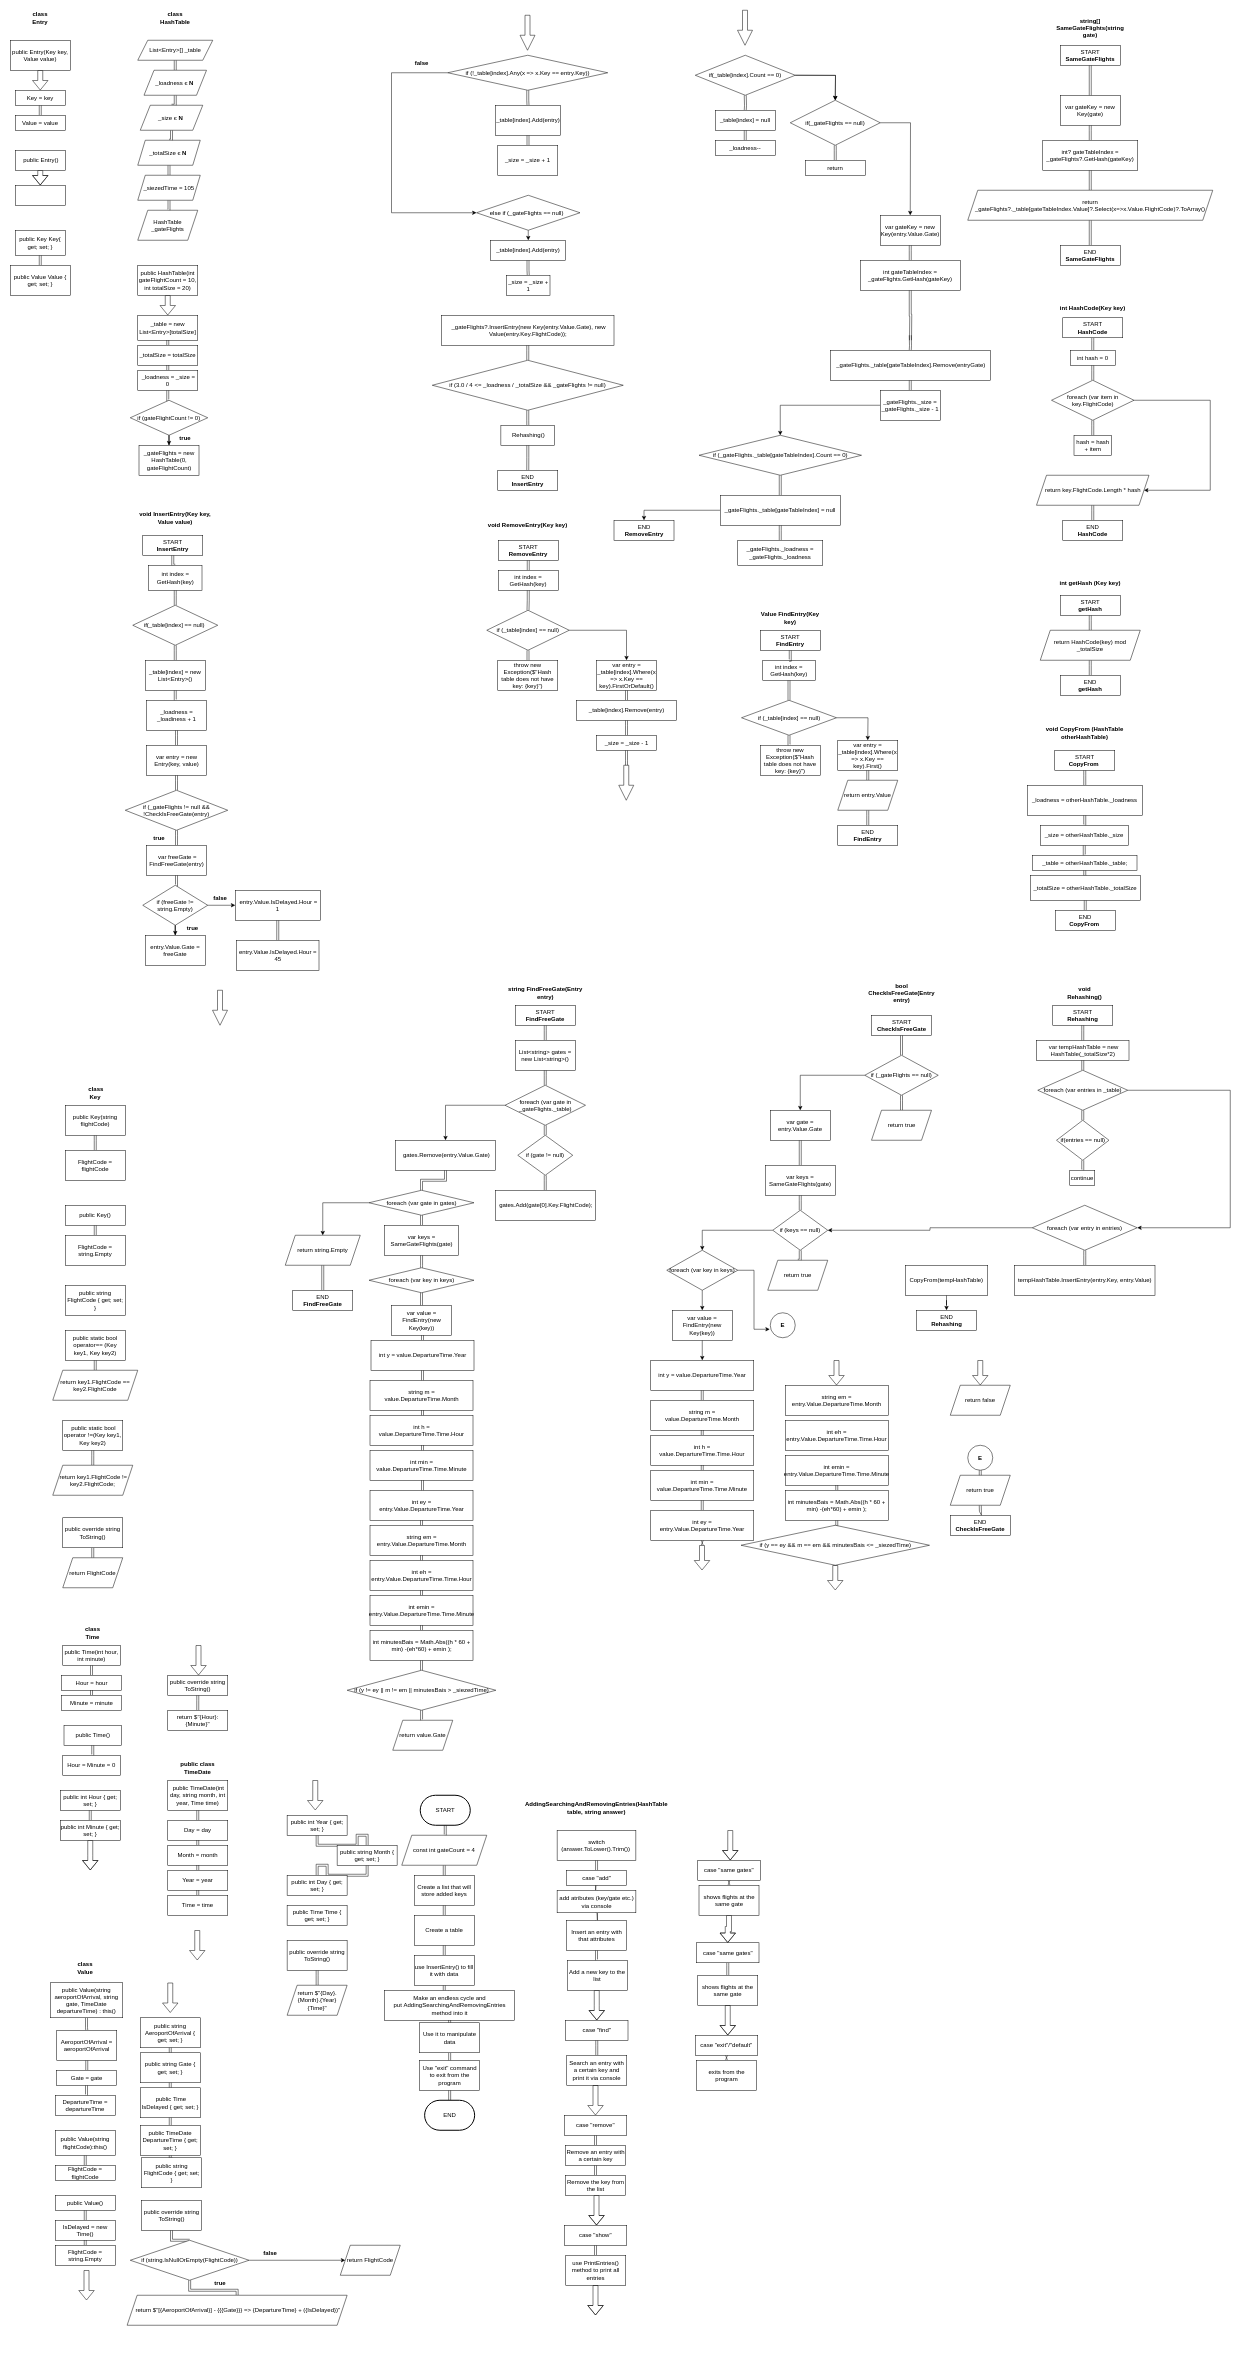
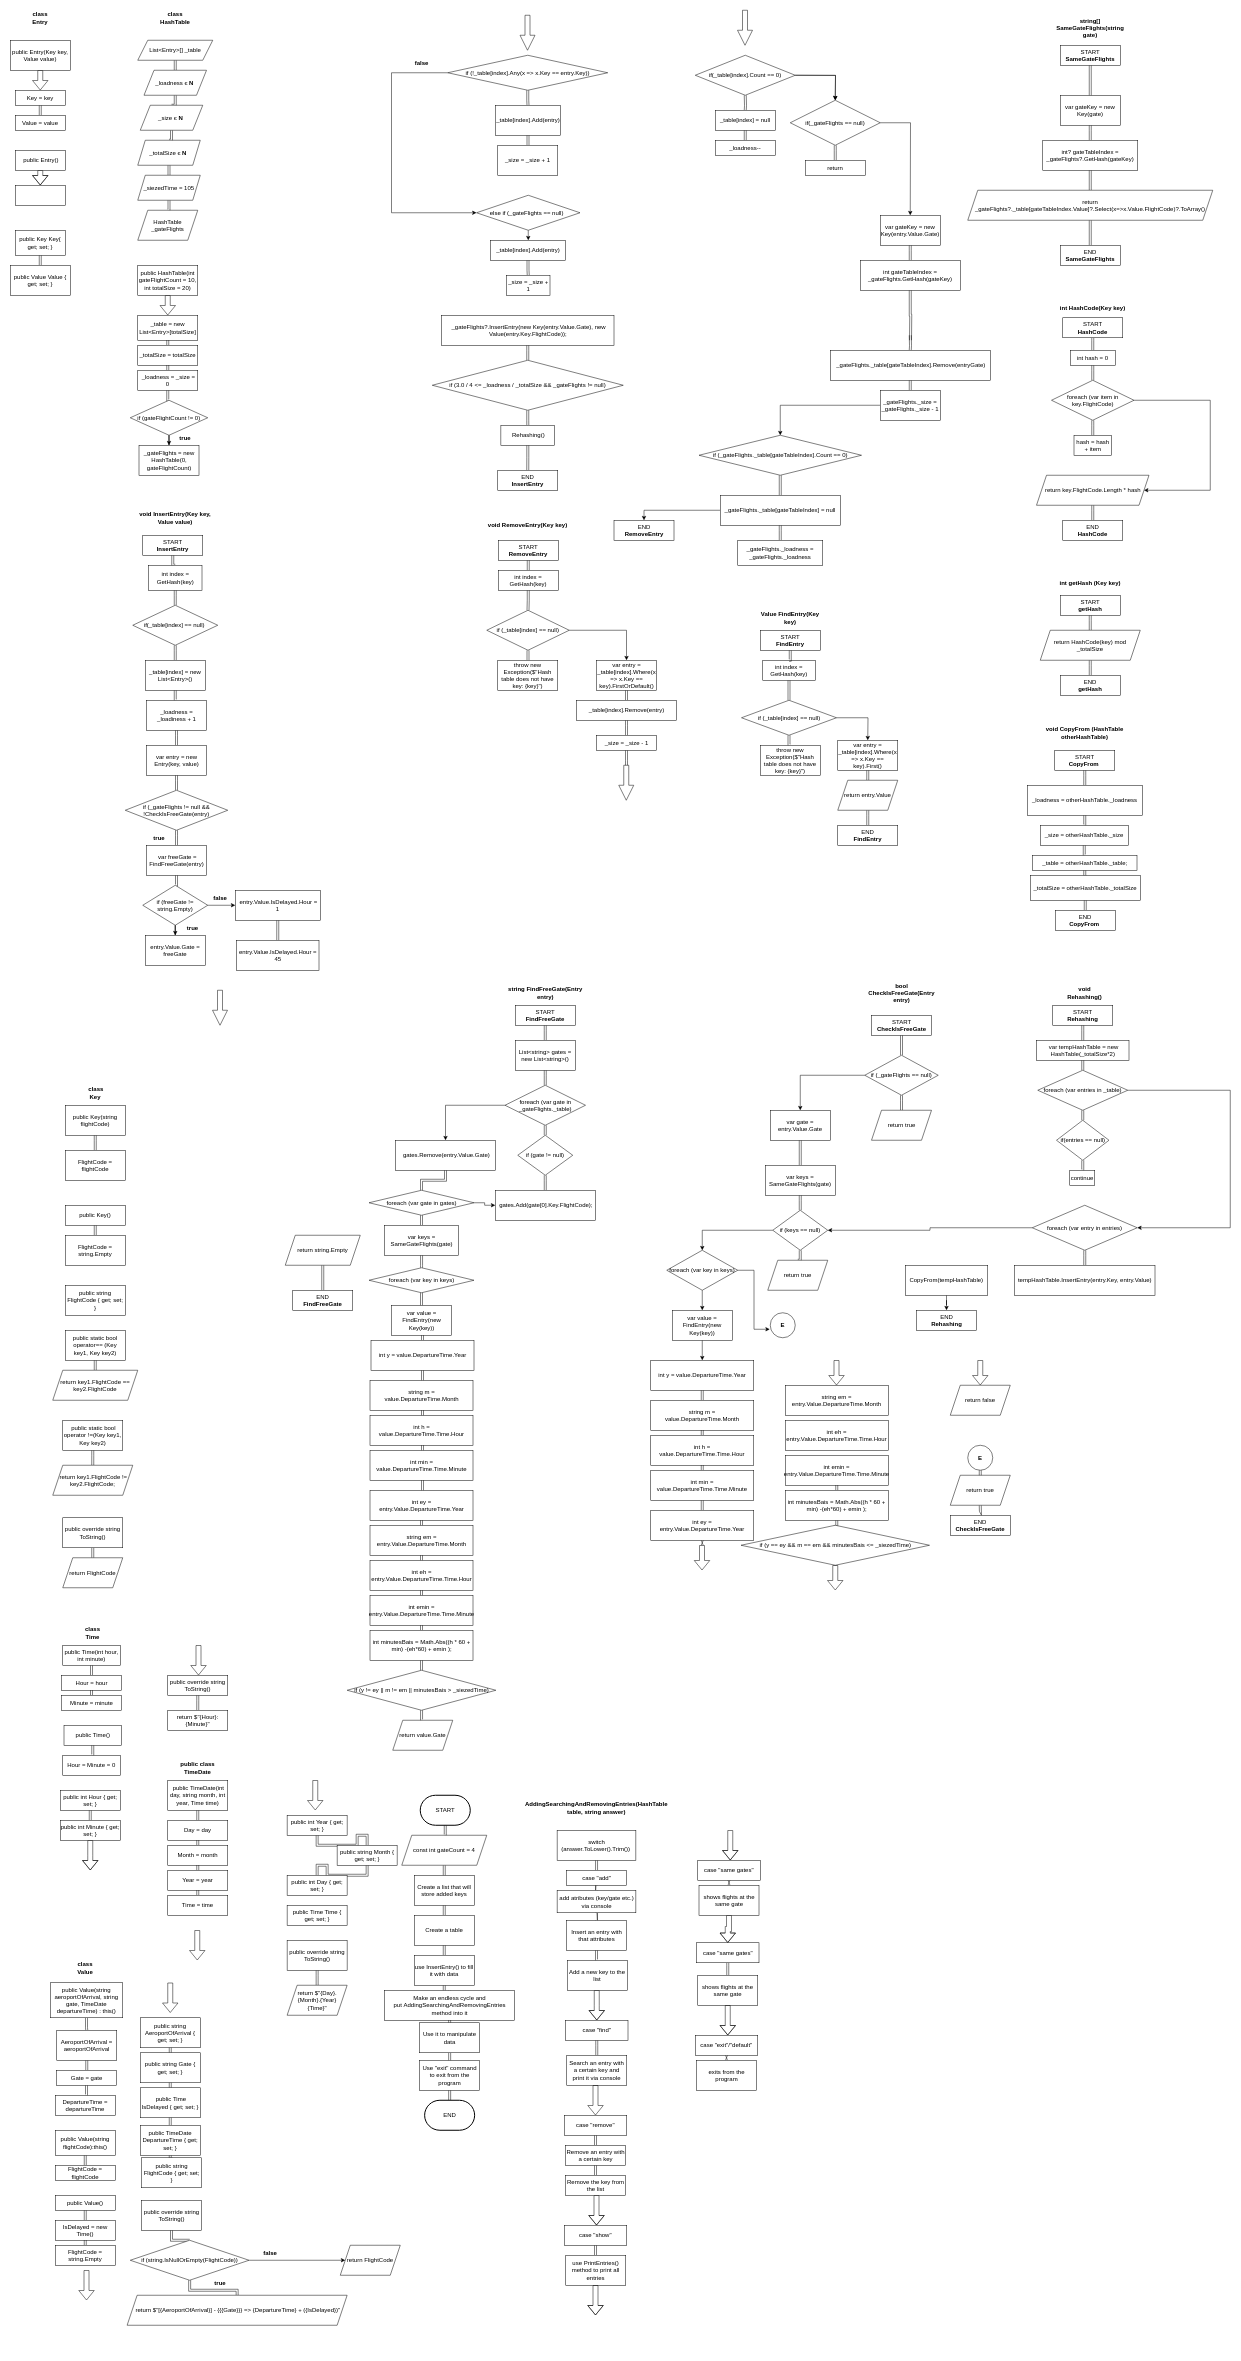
(323, 1230) -> (490, 1205)
